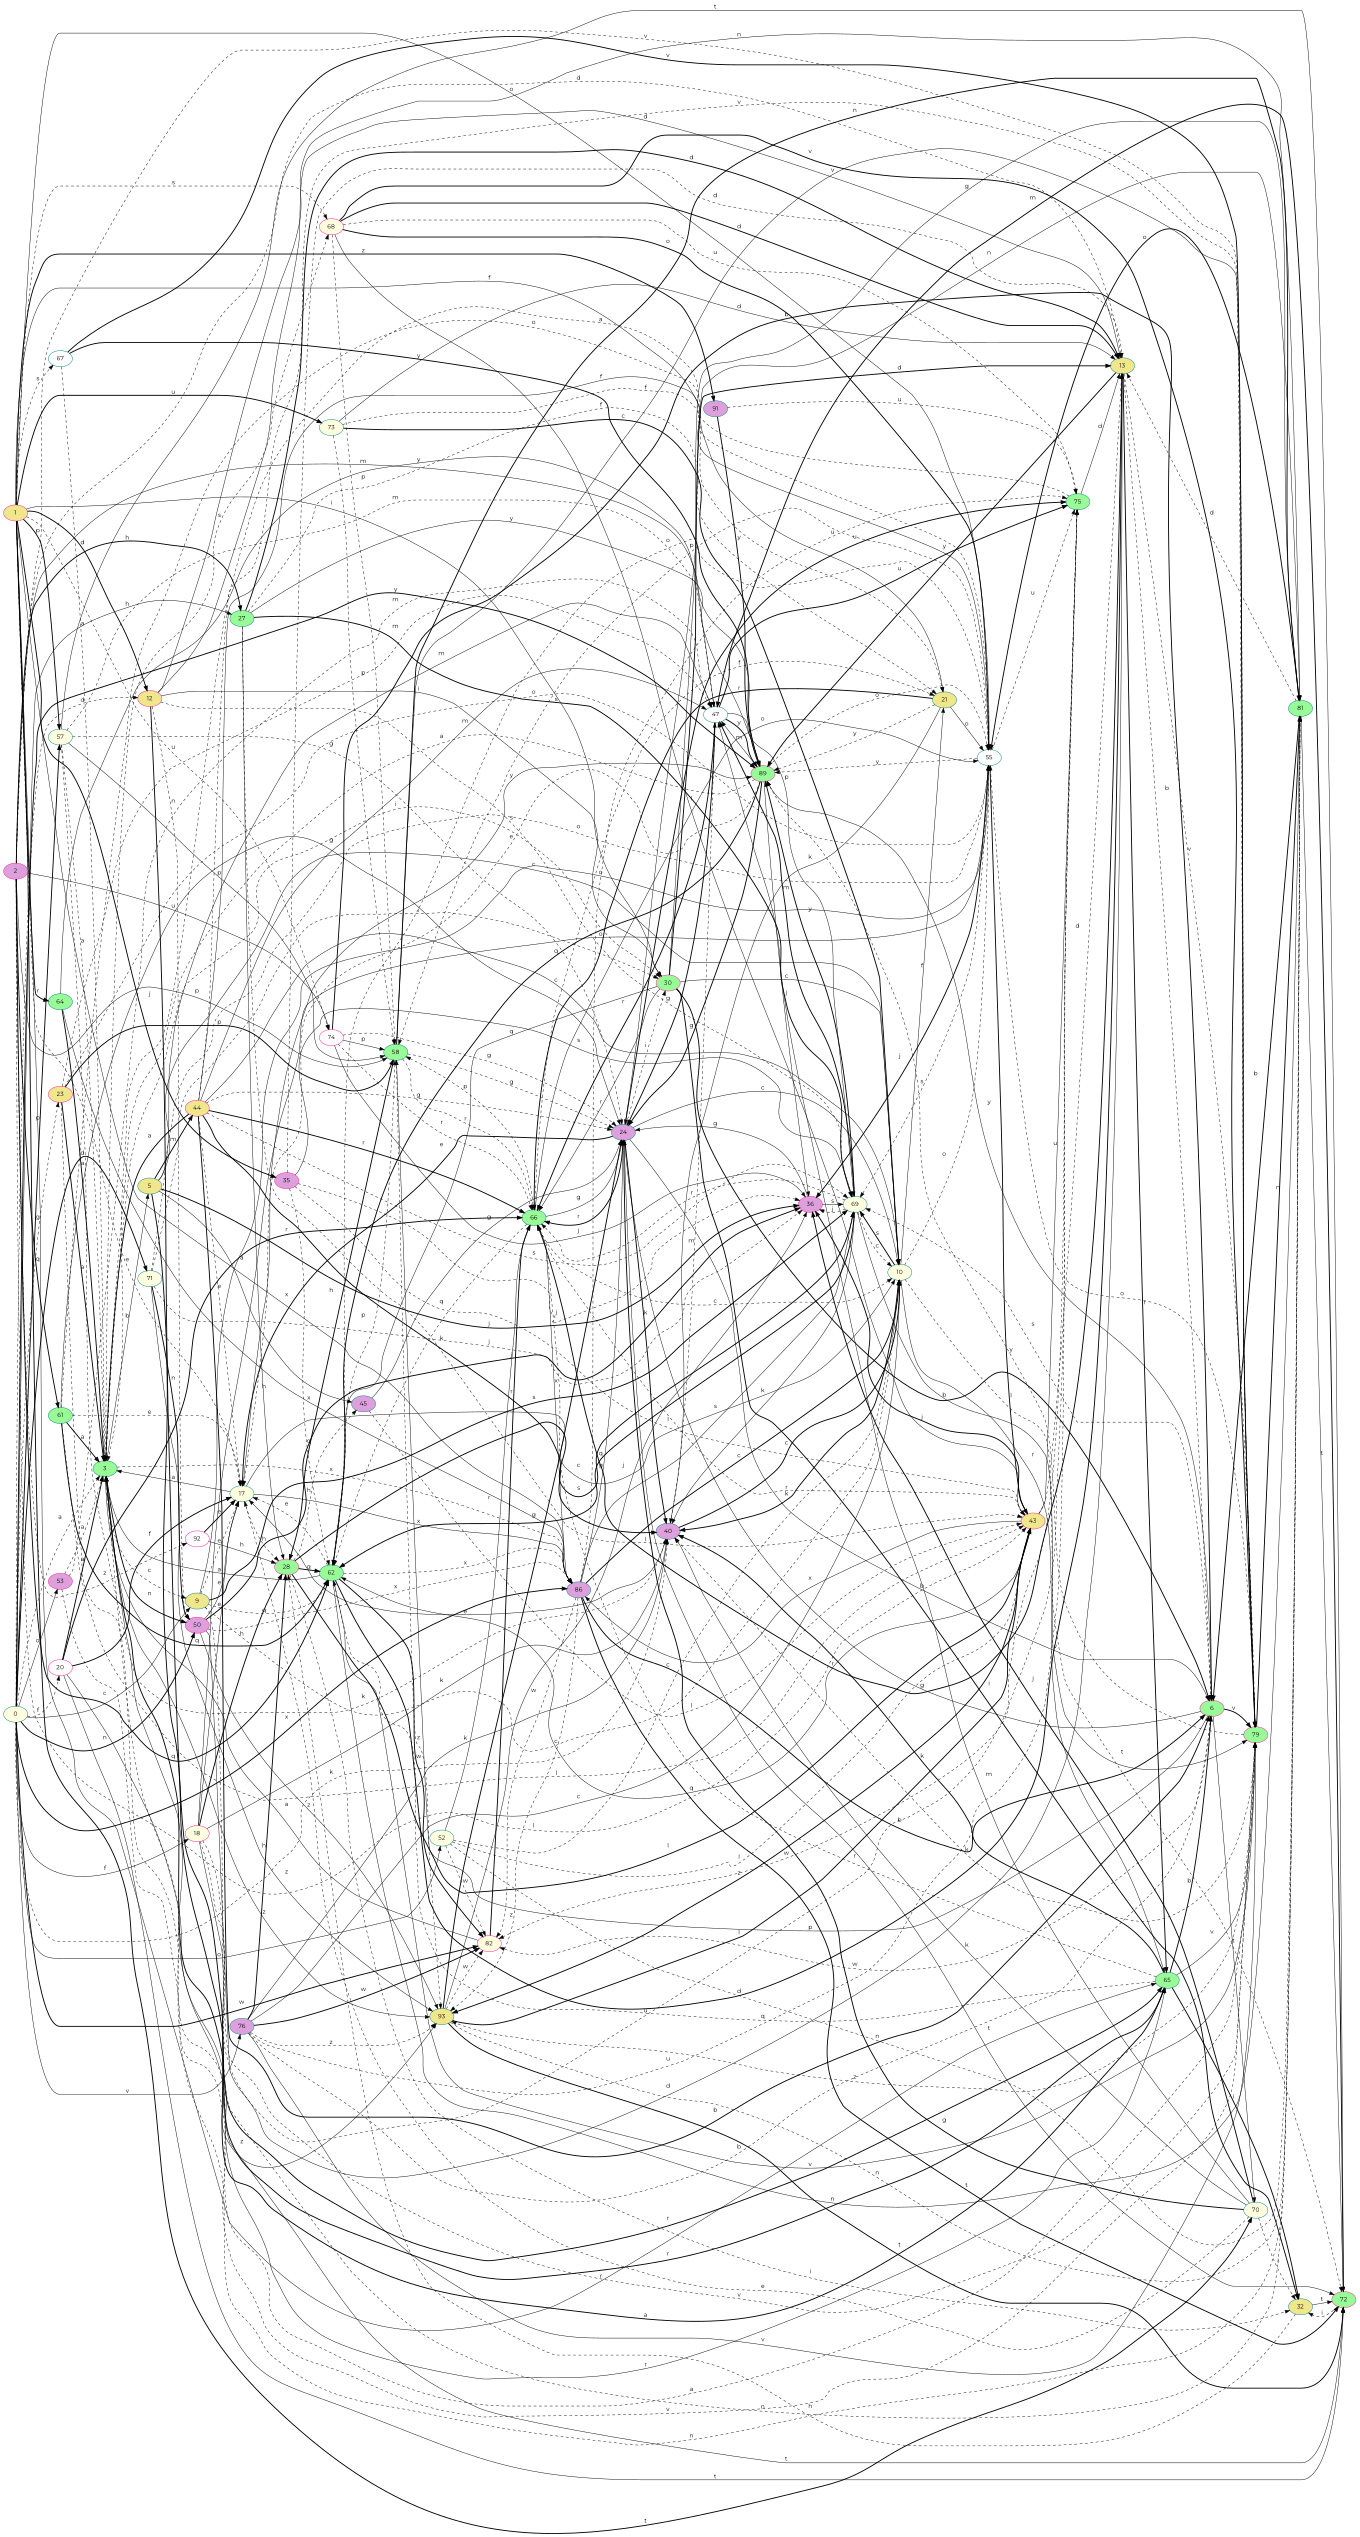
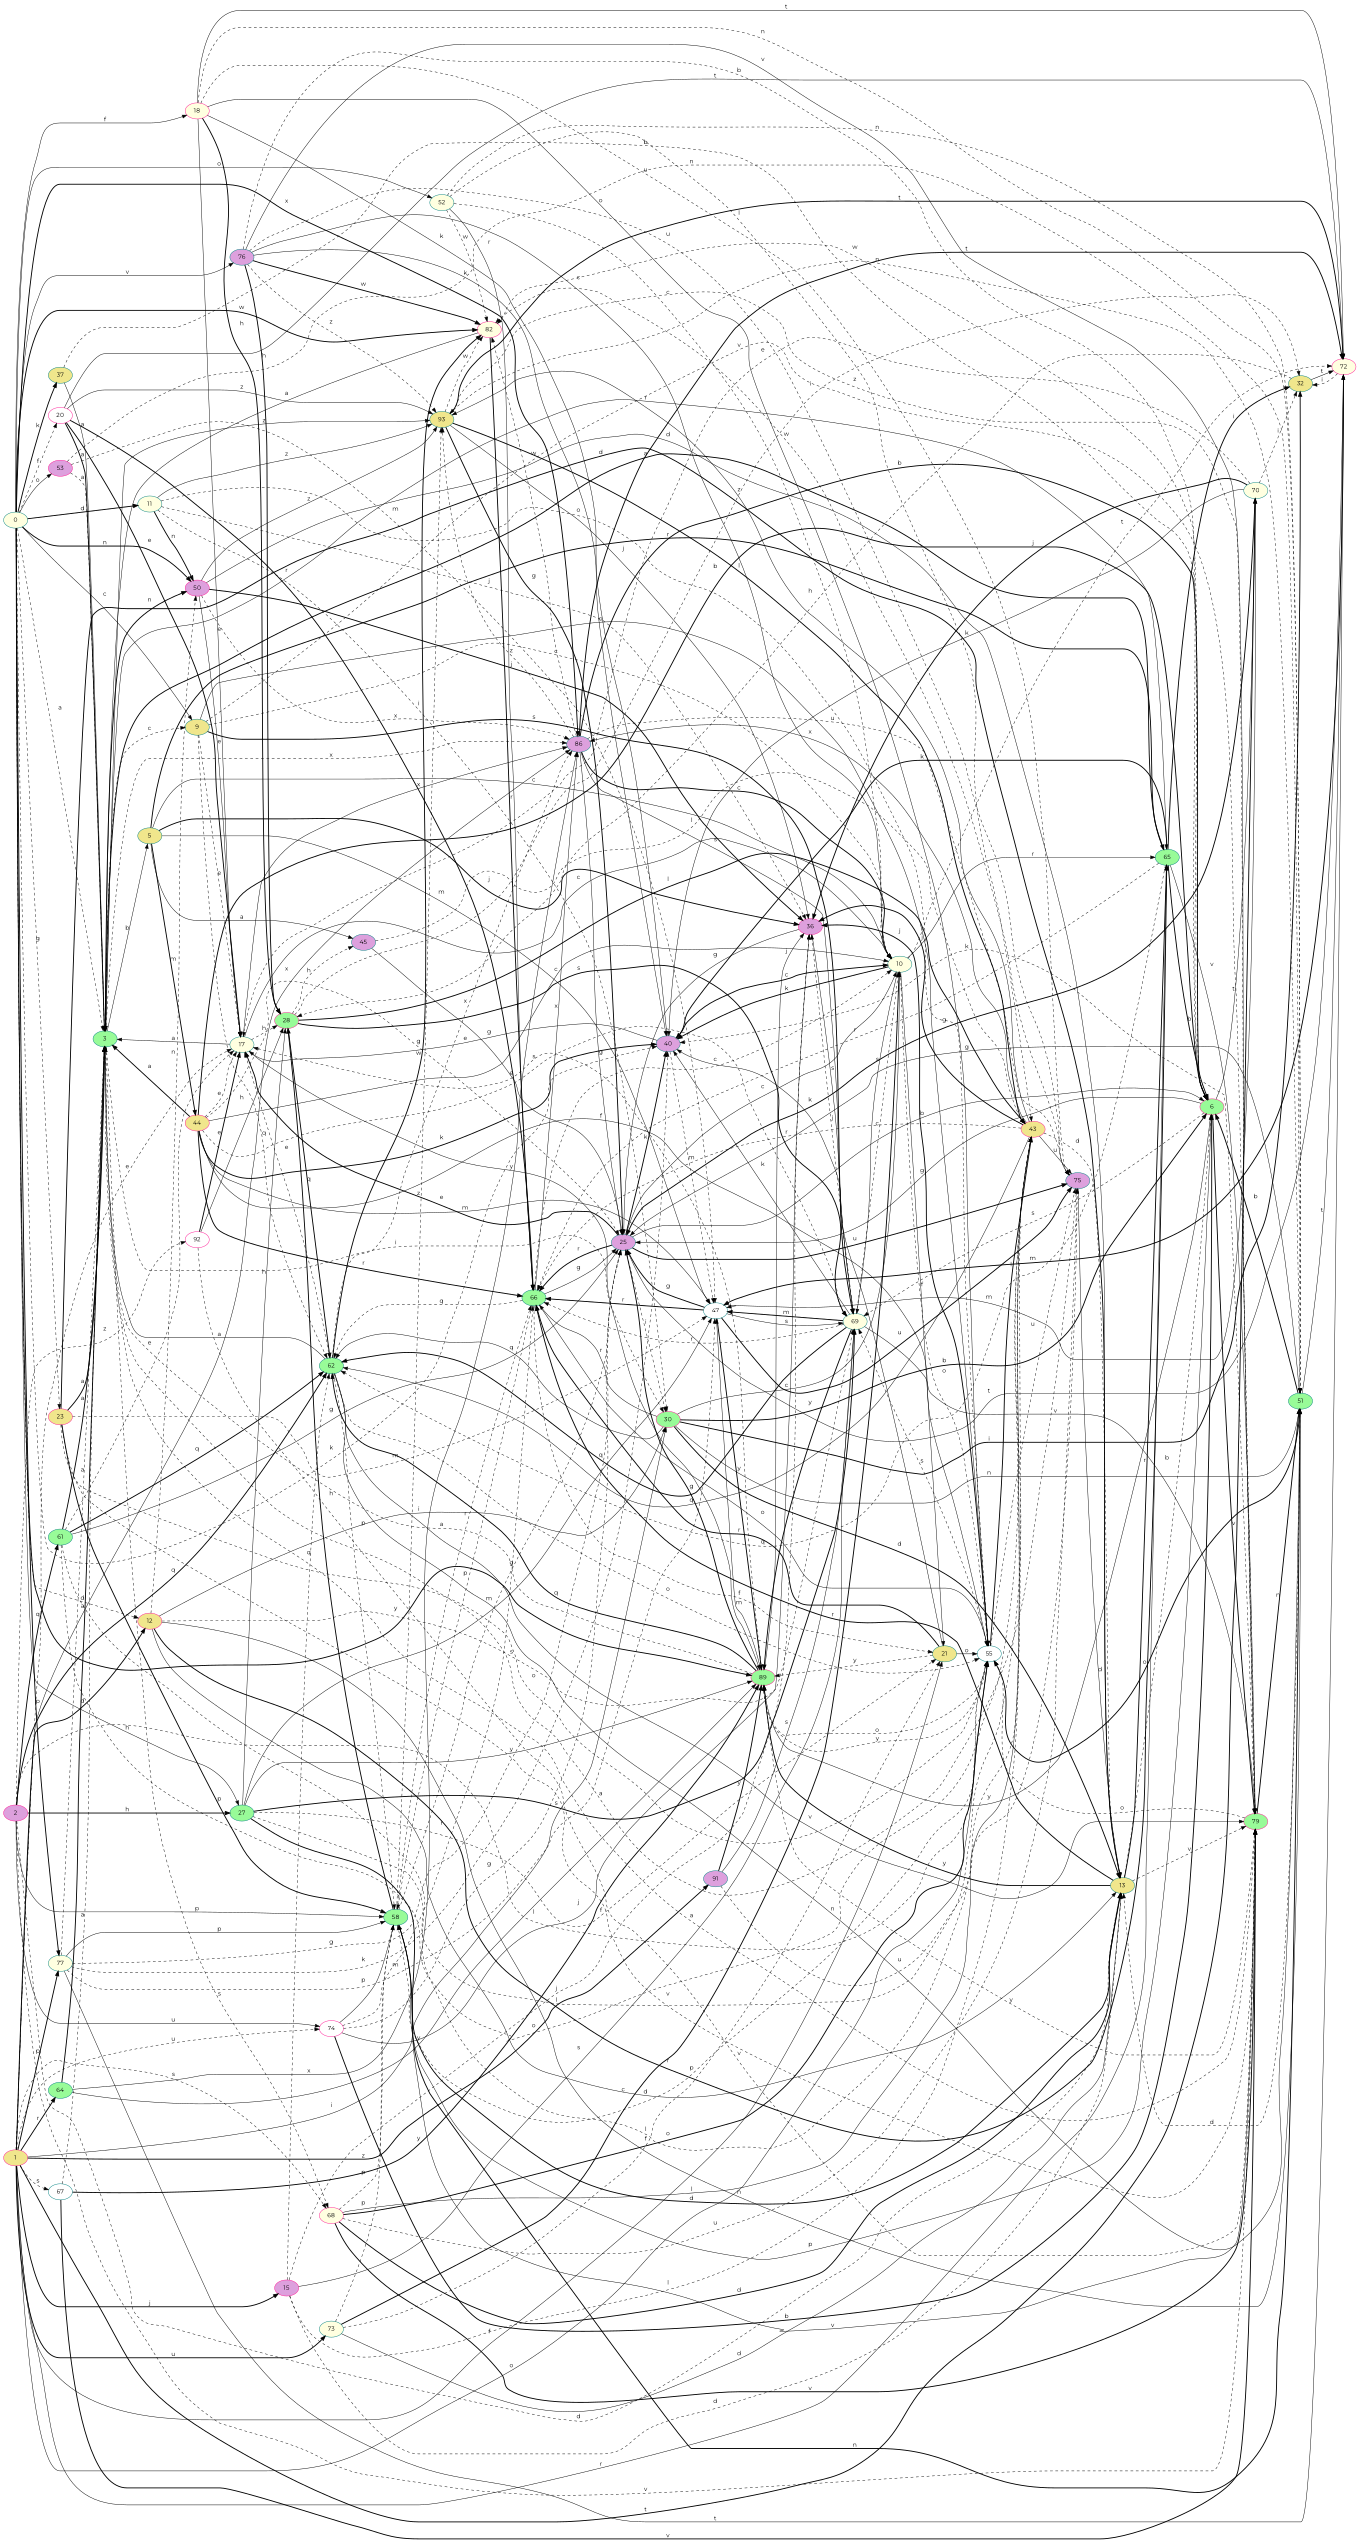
(964, 121) -> (735, 2056)
none -> (60, 375)
(318, 464) -> (504, 1600)
(1078, 502) -> (1078, 1181)
(1301, 708) -> (1301, 1401)
(60, 737) -> (60, 1963)
(787, 777) -> (787, 1321)
(623, 1132) -> (623, 1242)
(287, 1181) -> (287, 2288)
(879, 1240) -> (871, 1140)
(150, 1279) -> (150, 504)
(150, 1534) -> (150, 540)
(1062, 1611) -> (689, 469)
none -> (822, 1612)
(807, 1833) -> (847, 646)
(1344, 2300) -> (1344, 367)
